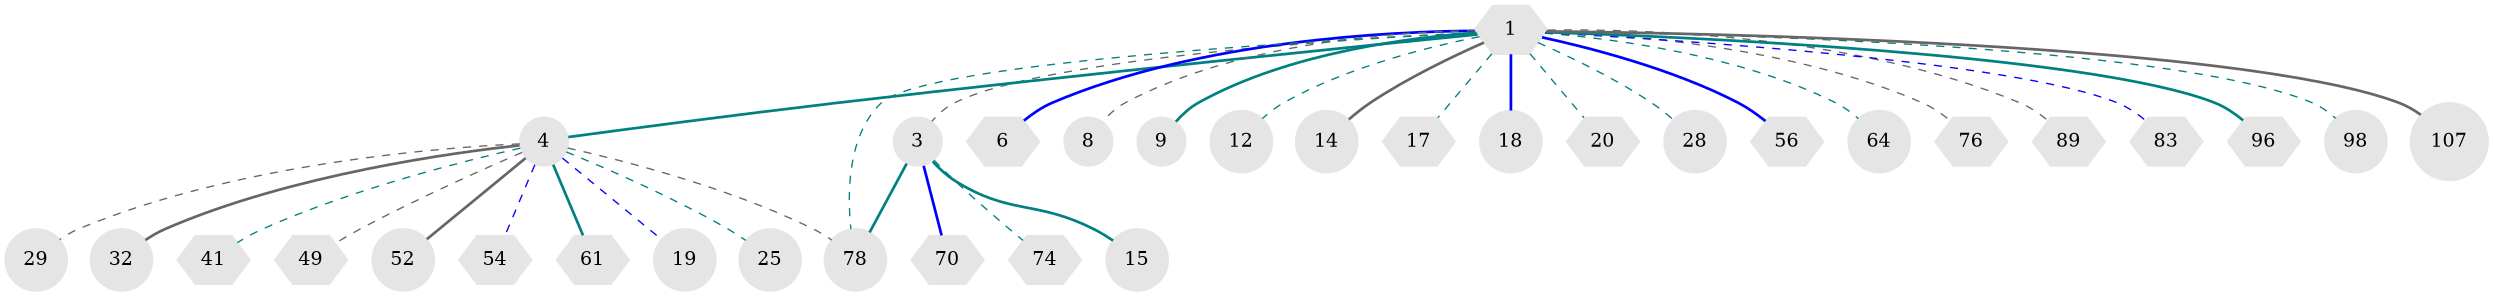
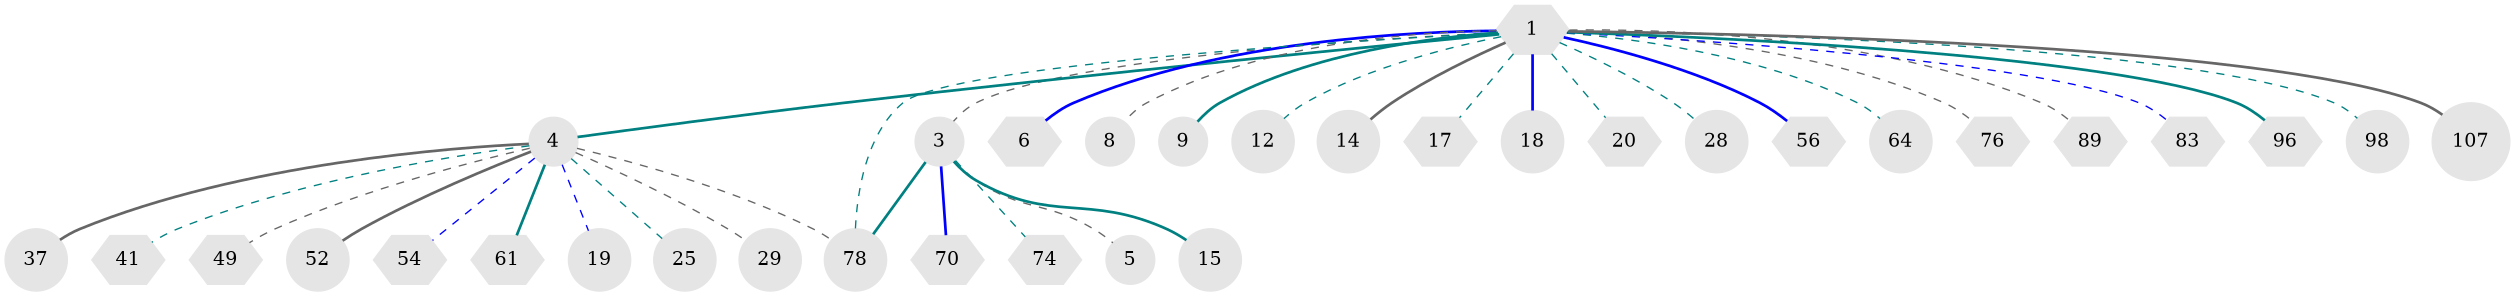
(122, 260) -> (36, 260)
none -> (1130, 260)
